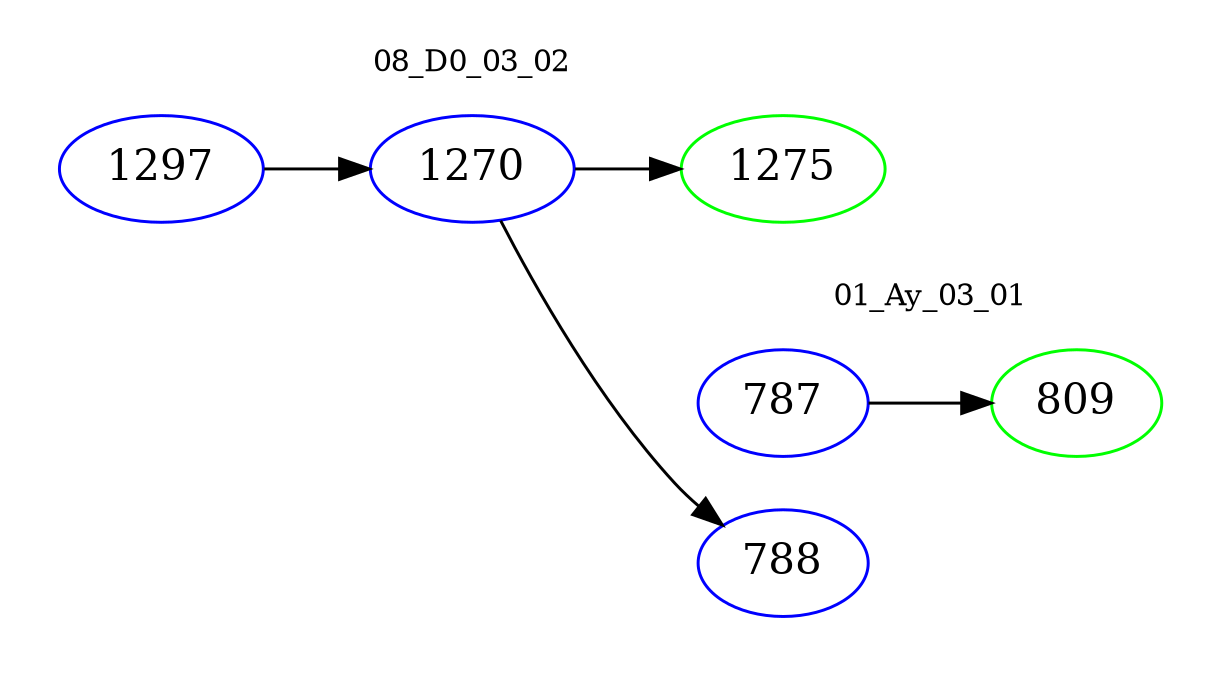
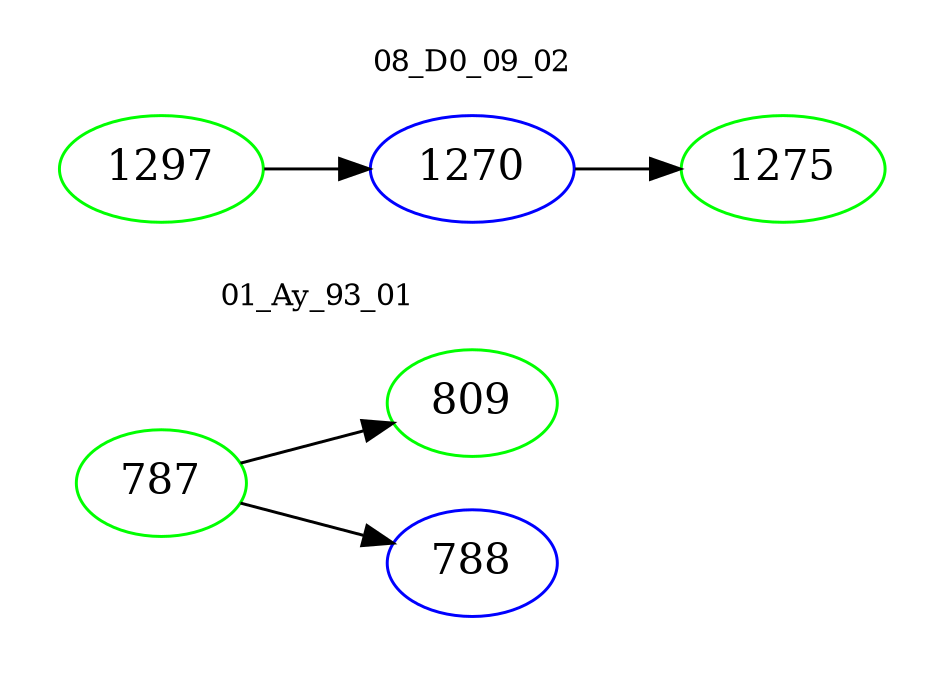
(472, 64) -> (472, 64)
(161, 169) -> (161, 169)
(930, 298) -> (317, 298)
(589, 371) -> (302, 519)
(783, 403) -> (161, 483)
